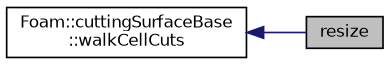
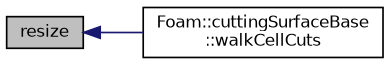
(285, 32) -> (122, 32)
